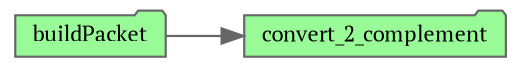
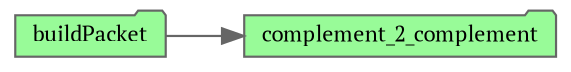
(375, 36) -> (400, 36)
